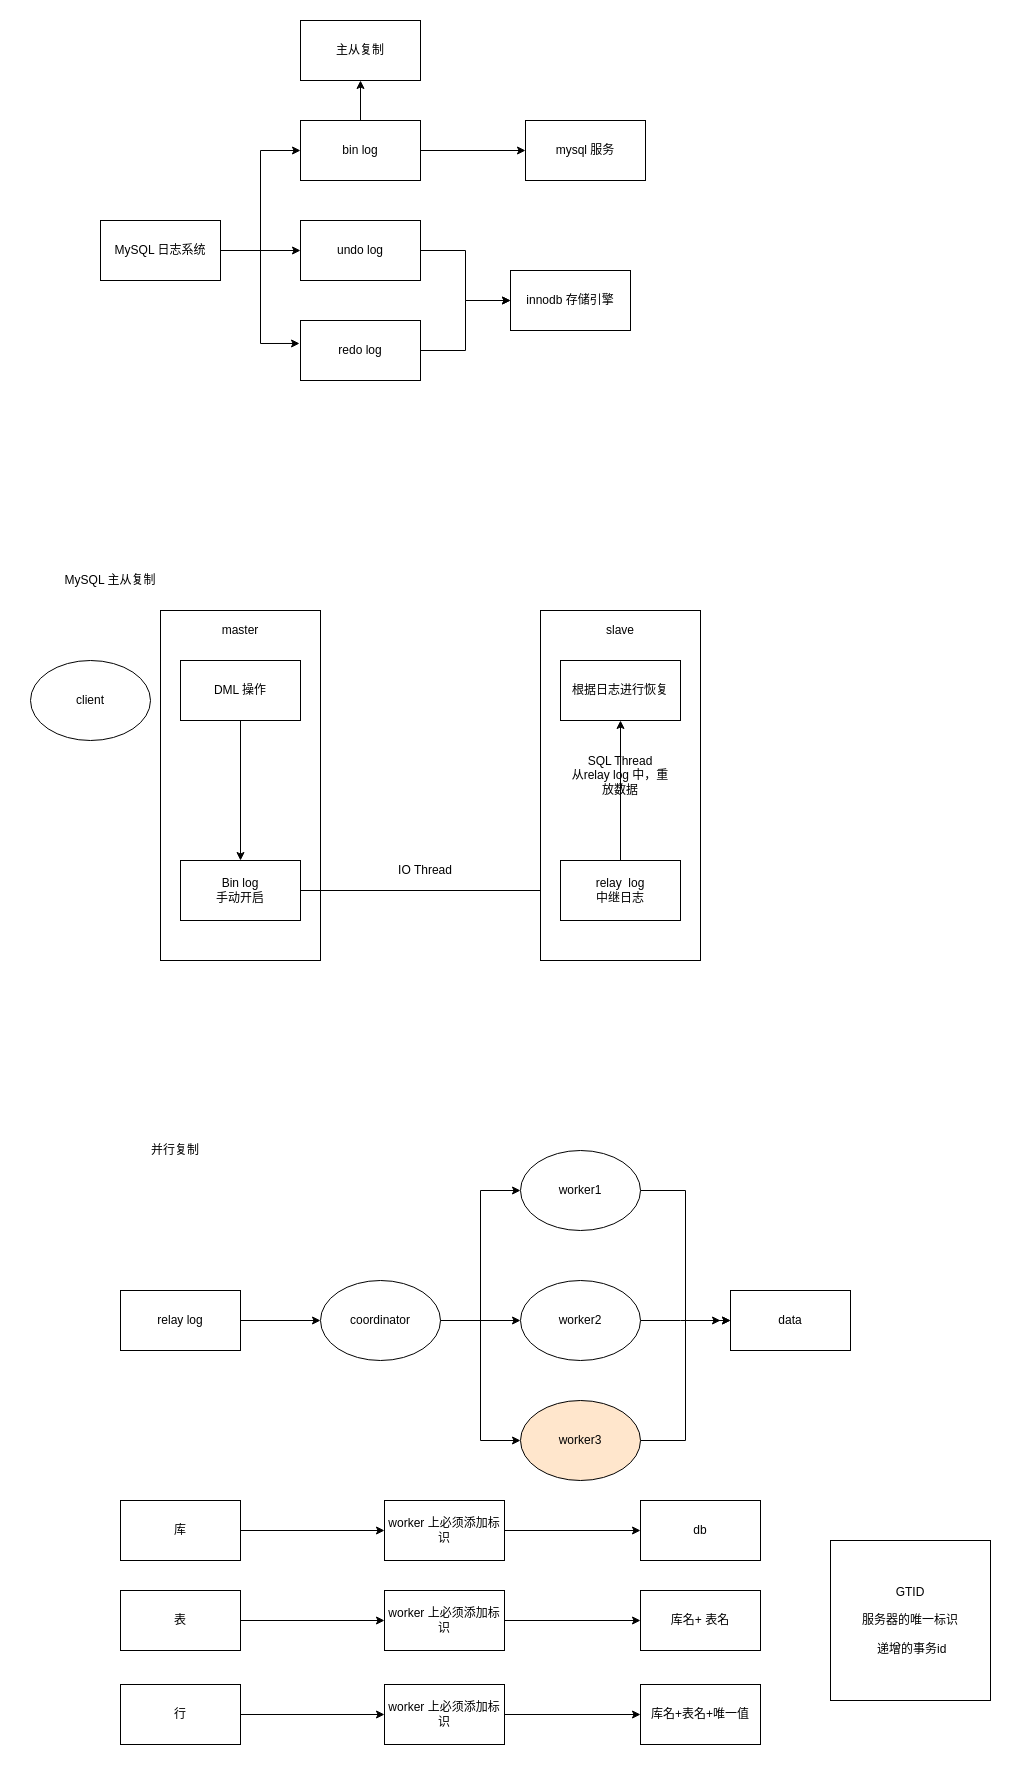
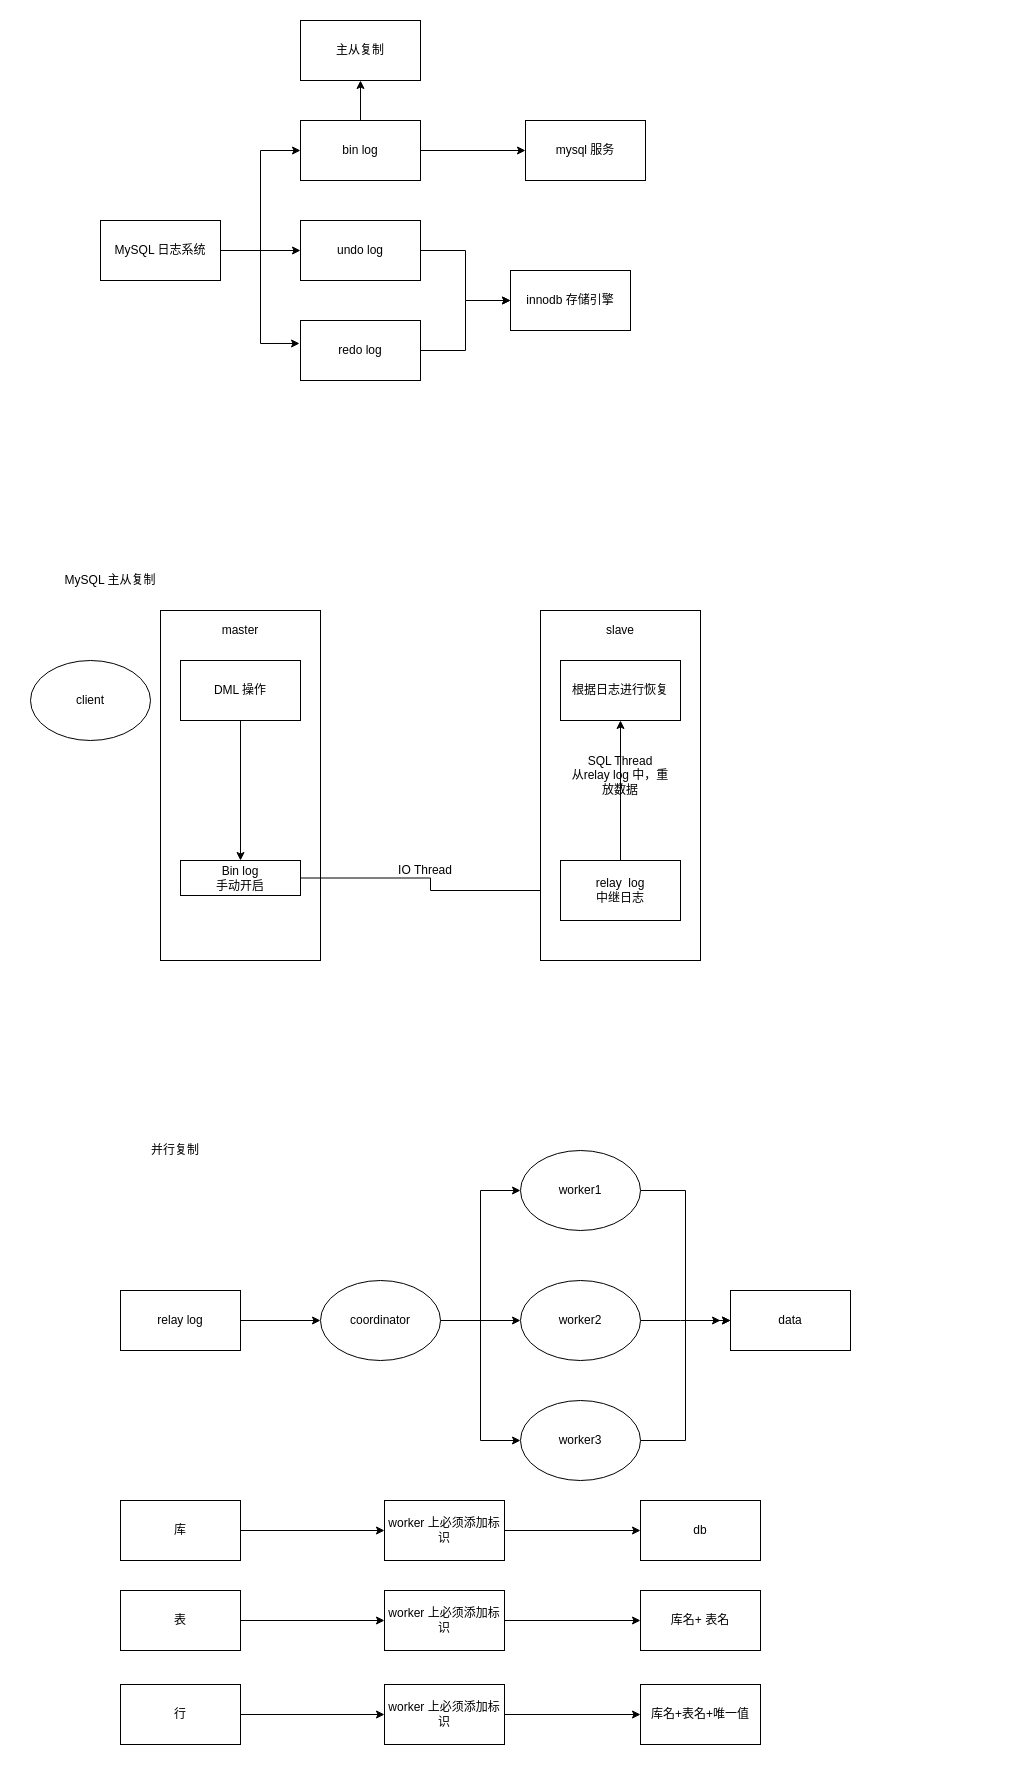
(241, 891) -> (241, 878)
(581, 1441) -> (581, 1441)
(911, 1621) -> none
